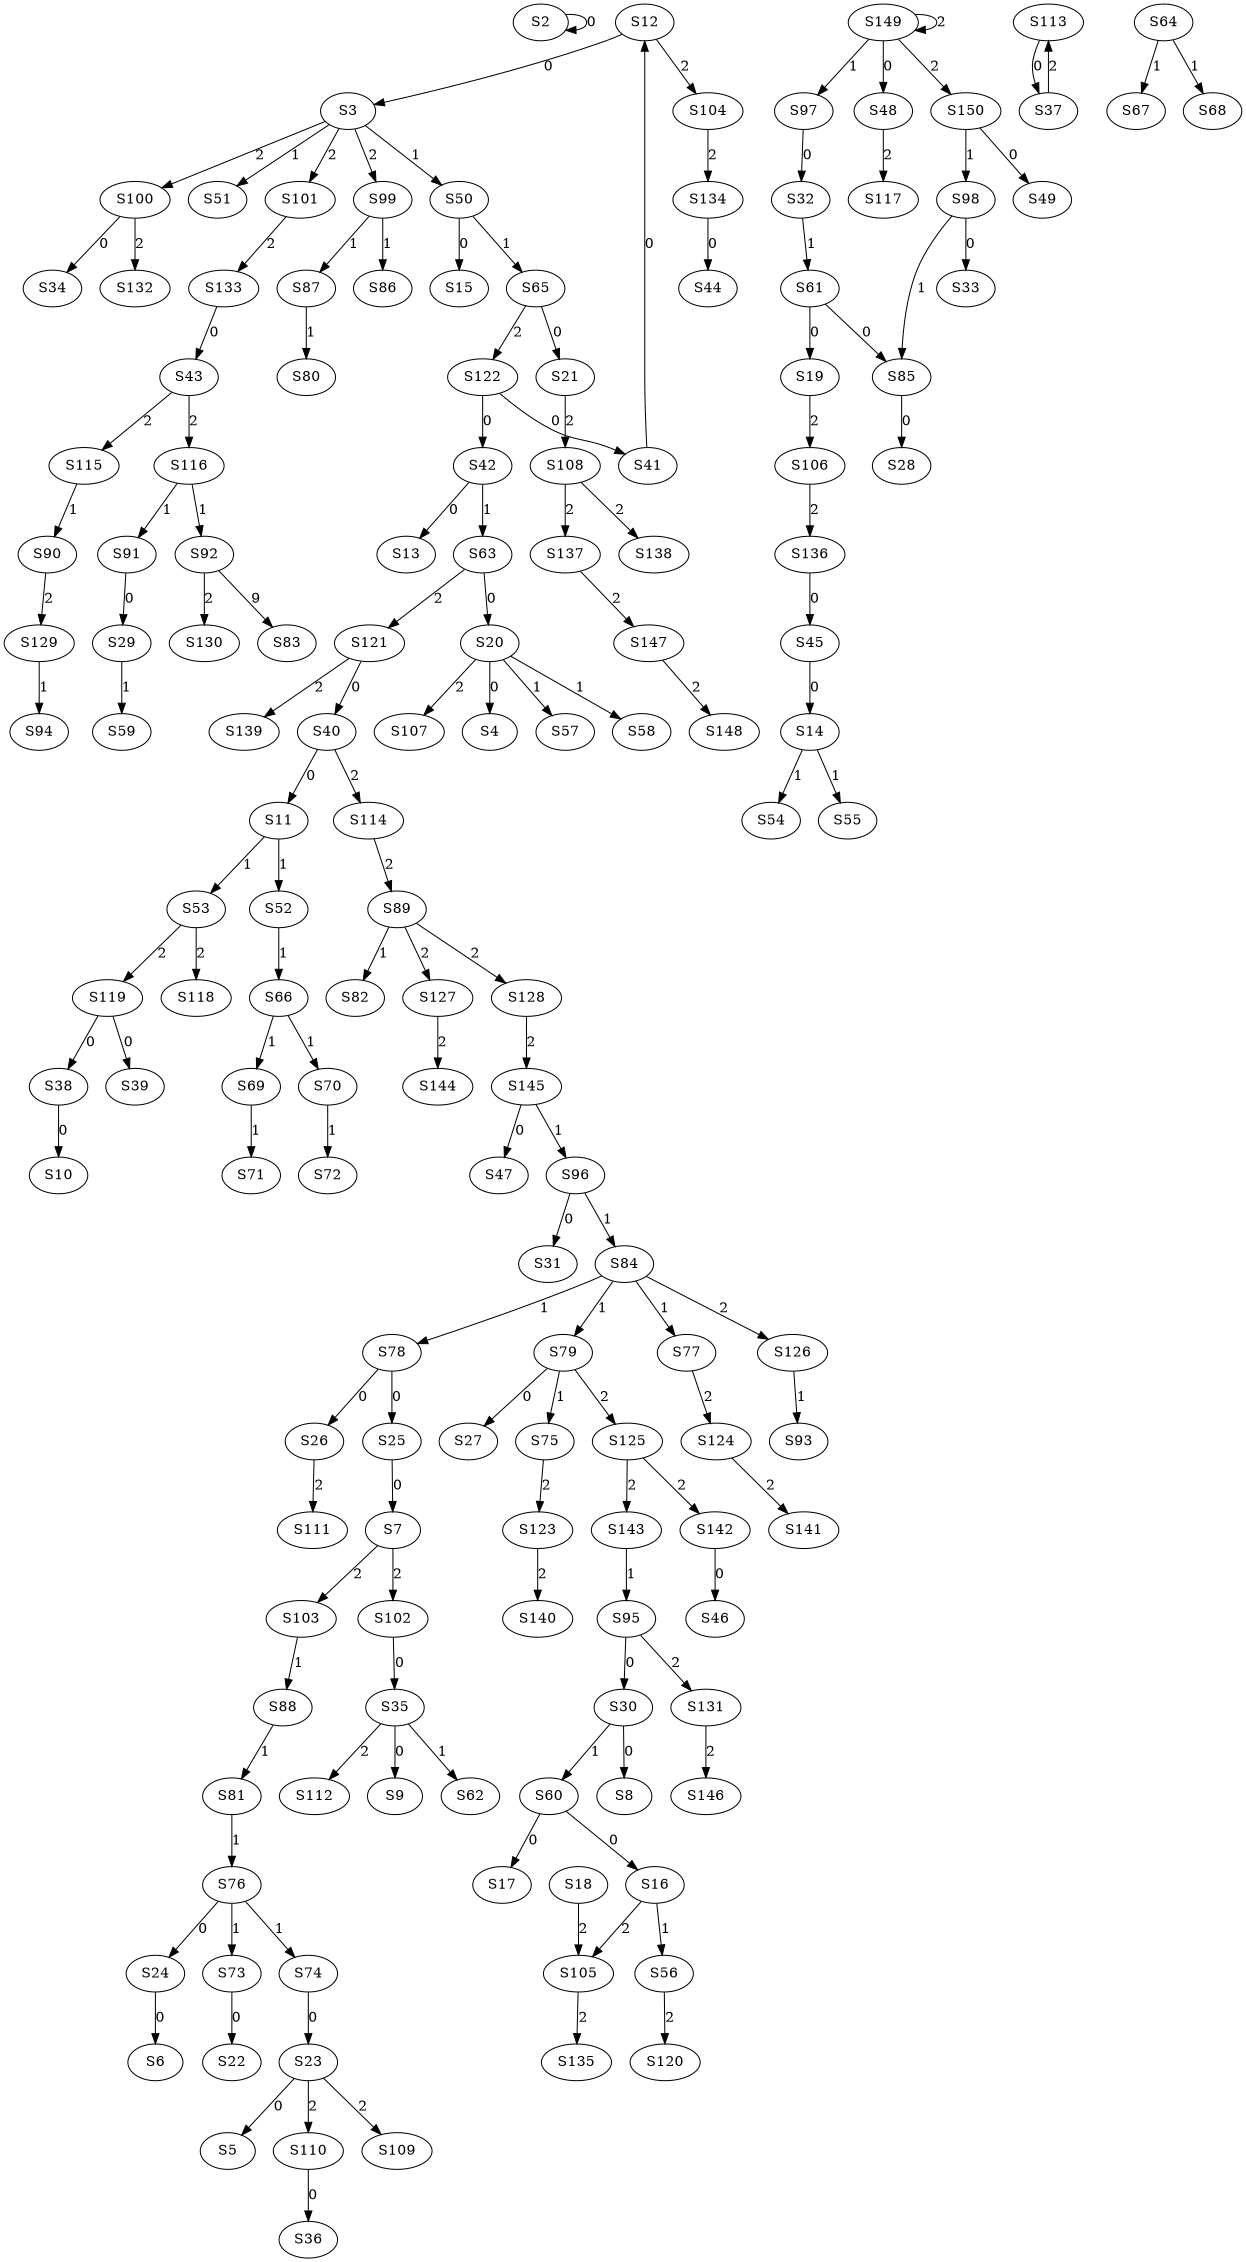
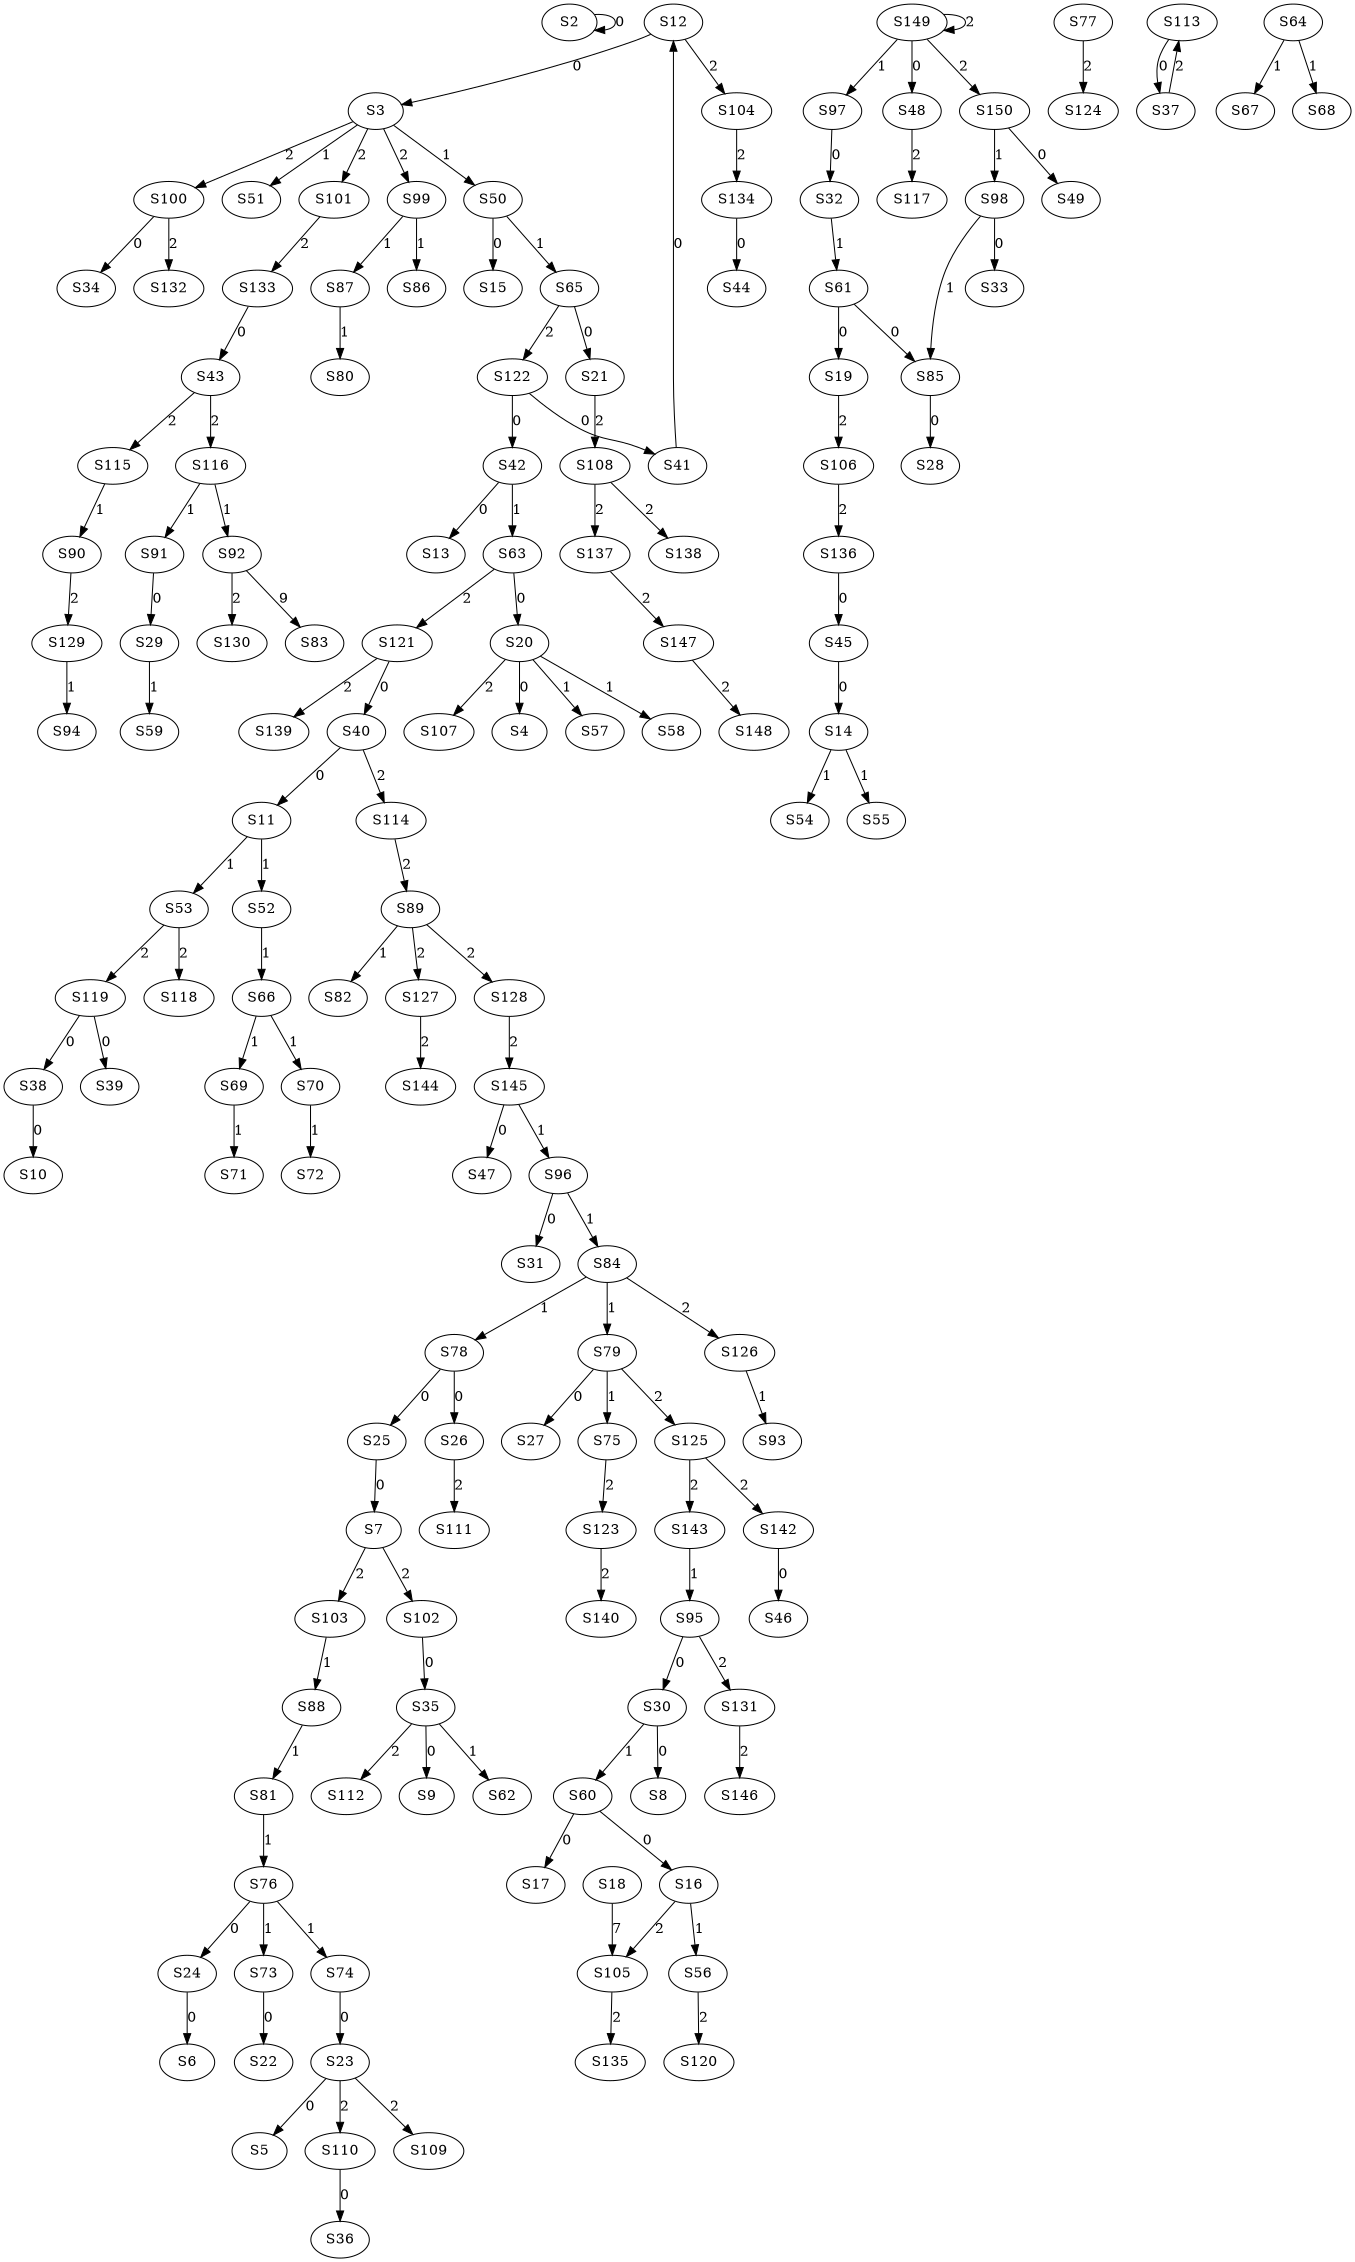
(652, 1304) -> none
(804, 1530) -> none
(584, 1929) -> (617, 1929)
